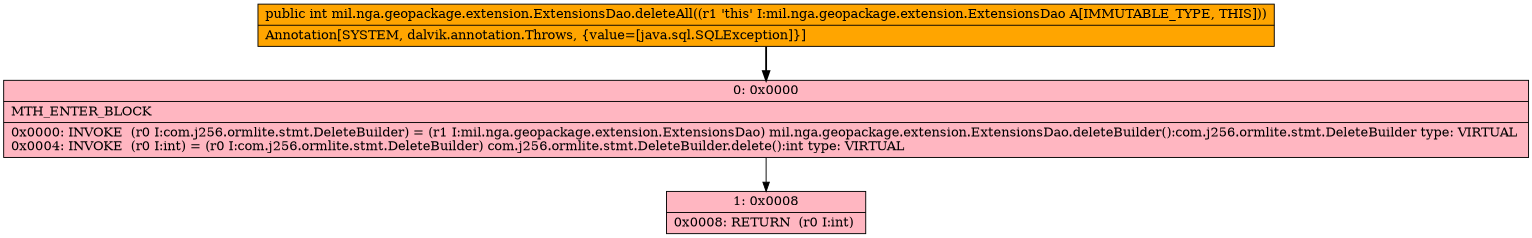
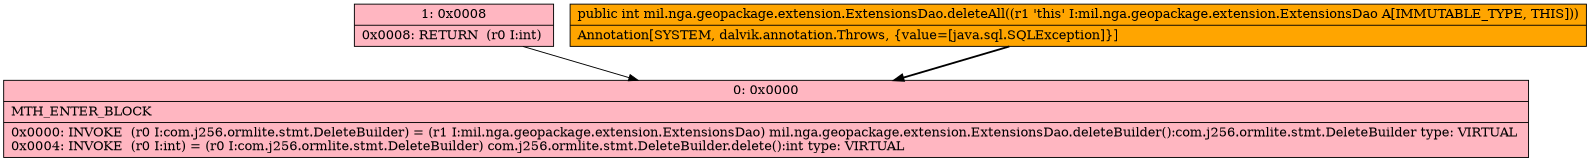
(766, 170) -> (576, 62)
